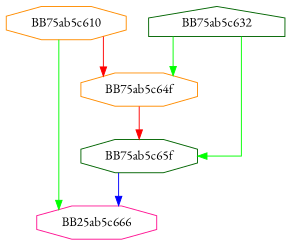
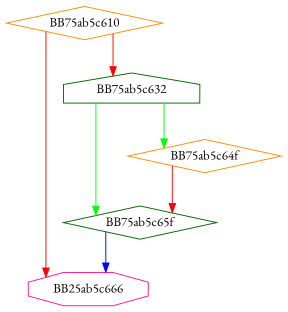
(66, 23) -> (85, 23)
(103, 52) -> (113, 50)
(139, 90) -> (205, 156)
(59, 120) -> (46, 150)
(139, 156) -> (140, 223)
